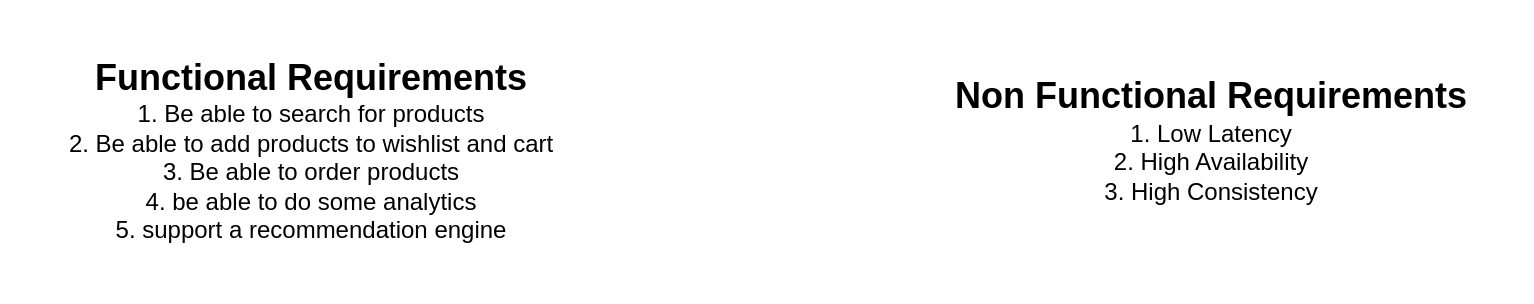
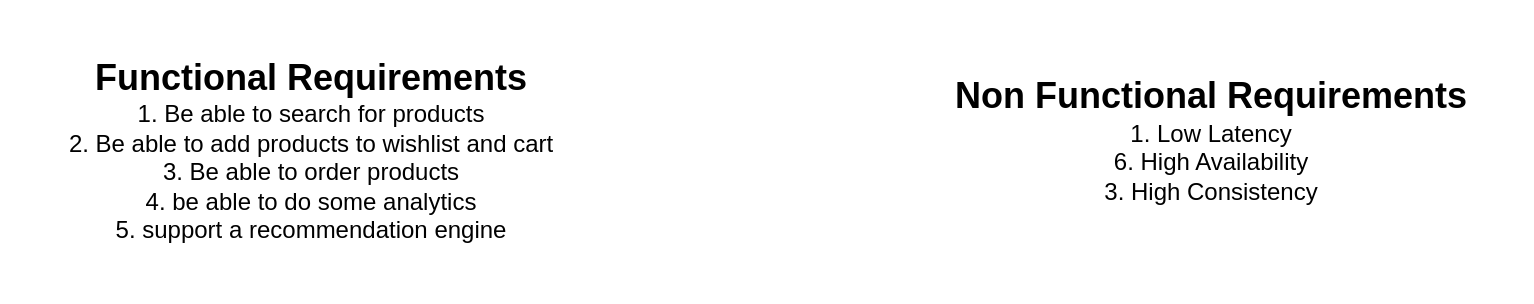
(1212, 141) -> (1212, 141)
